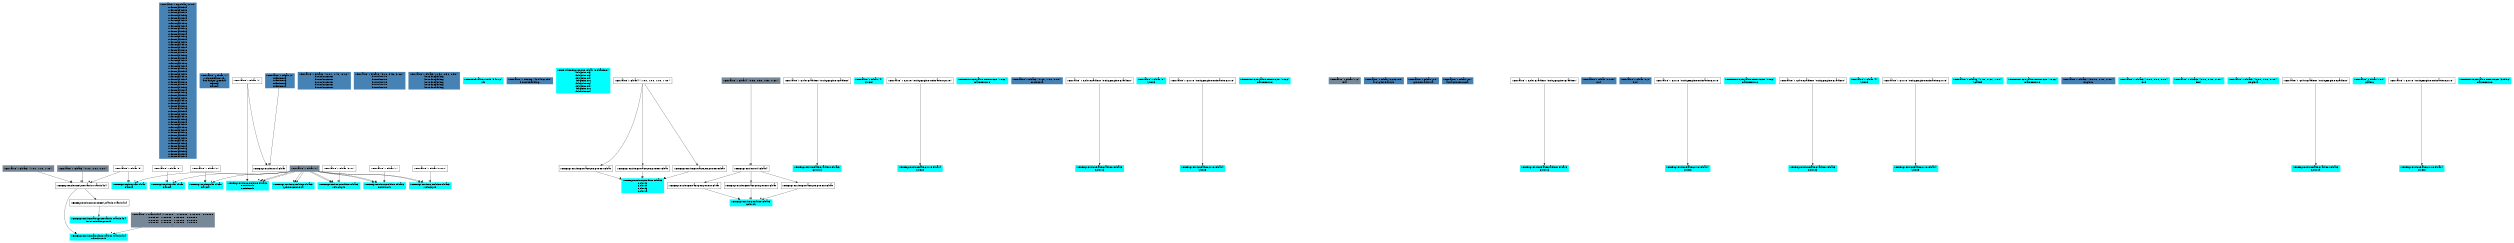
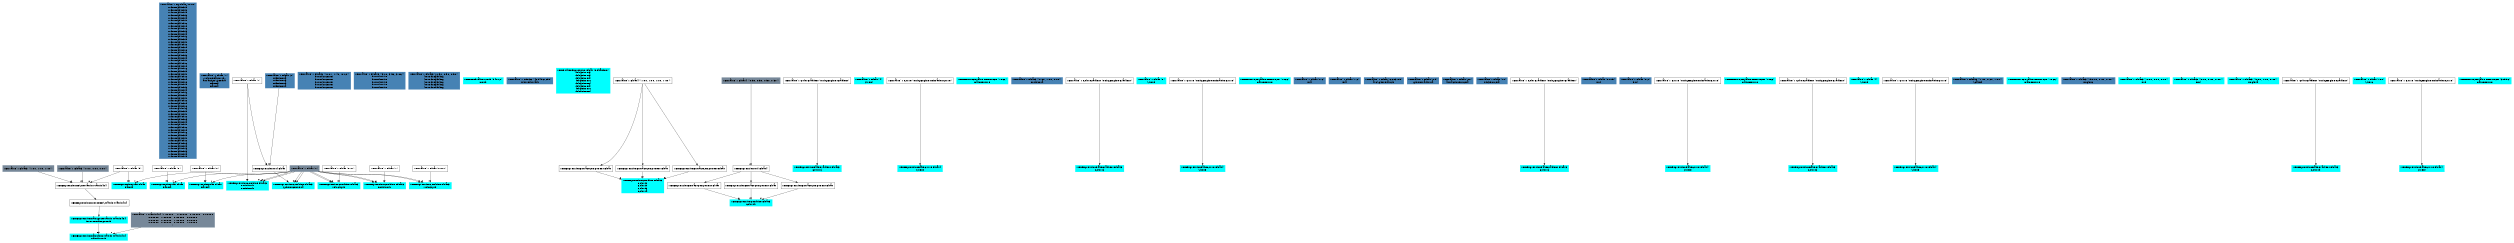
(483, 81) -> (483, 81)
(530, 81) -> (530, 81)
none -> (1310, 81)
(1345, 81) -> (1345, 81)
none -> (1492, 81)
(1978, 81) -> (1978, 81)
(2369, 81) -> (2369, 81)
none -> (281, 177)
(65, 211) -> (99, 228)
